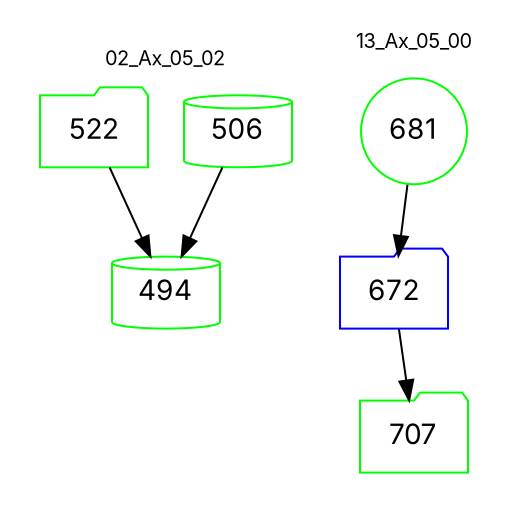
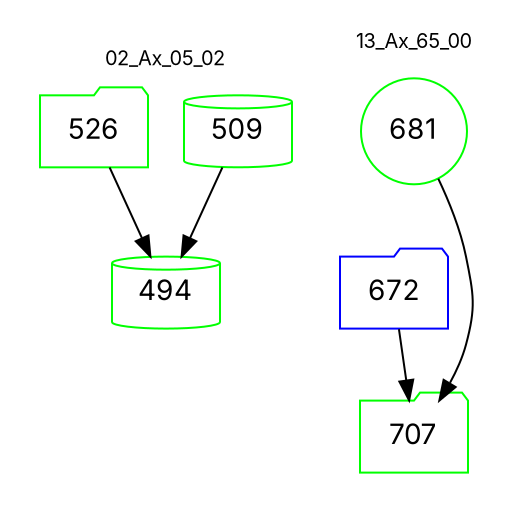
(414, 43) -> (414, 43)
(94, 131) -> (94, 131)
(238, 131) -> (238, 131)
(404, 210) -> (470, 280)
